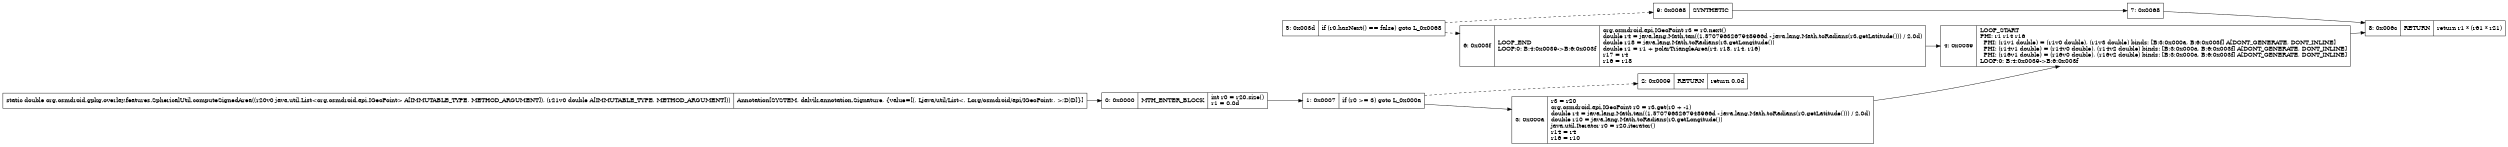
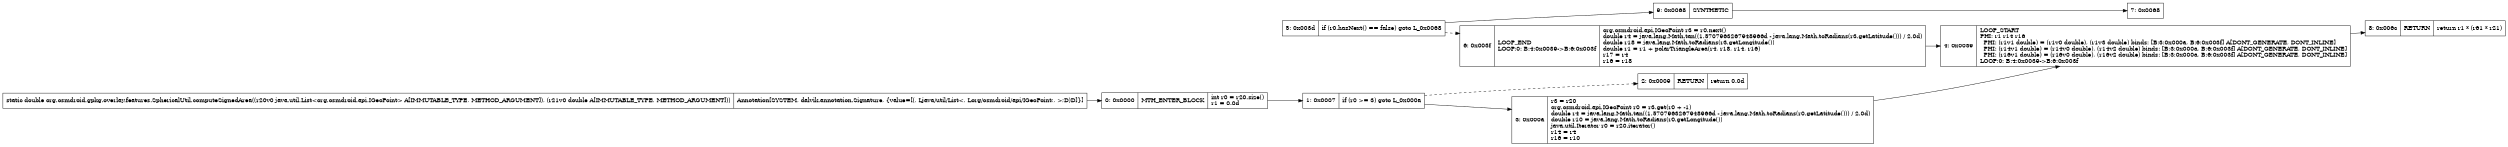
(1547, 17) -> (1547, 17)
(2262, 17) -> none
